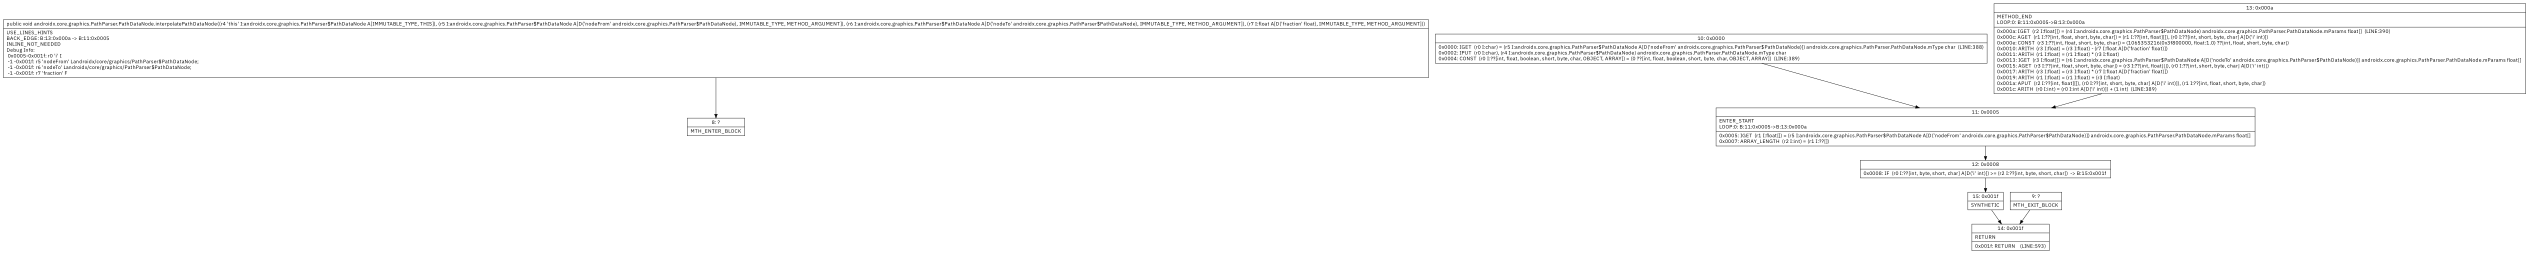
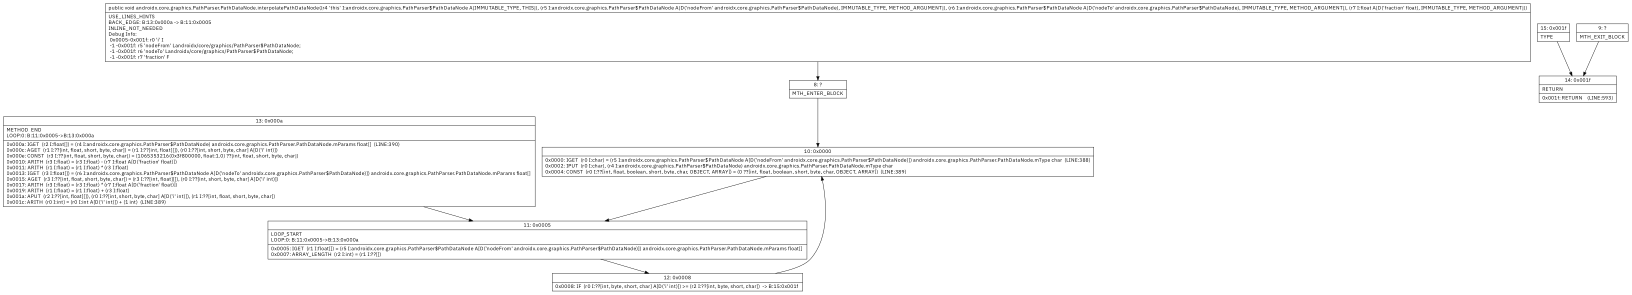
none -> (818, 121)
(1737, 121) -> (287, 234)
(1986, 183) -> (821, 240)
(1986, 205) -> (1547, 37)
